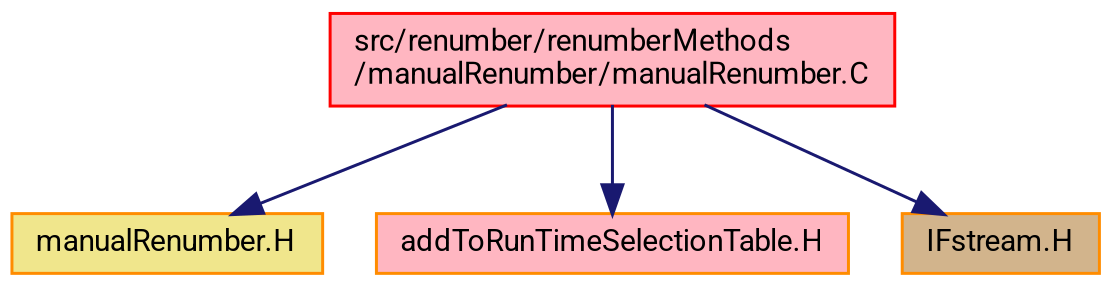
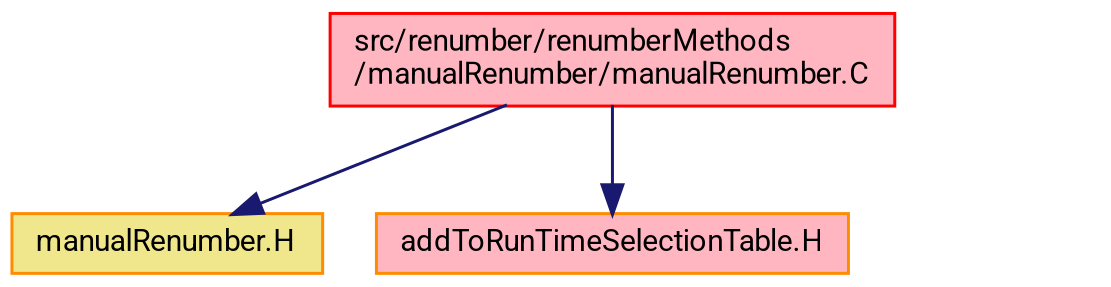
(1001, 243) -> none
